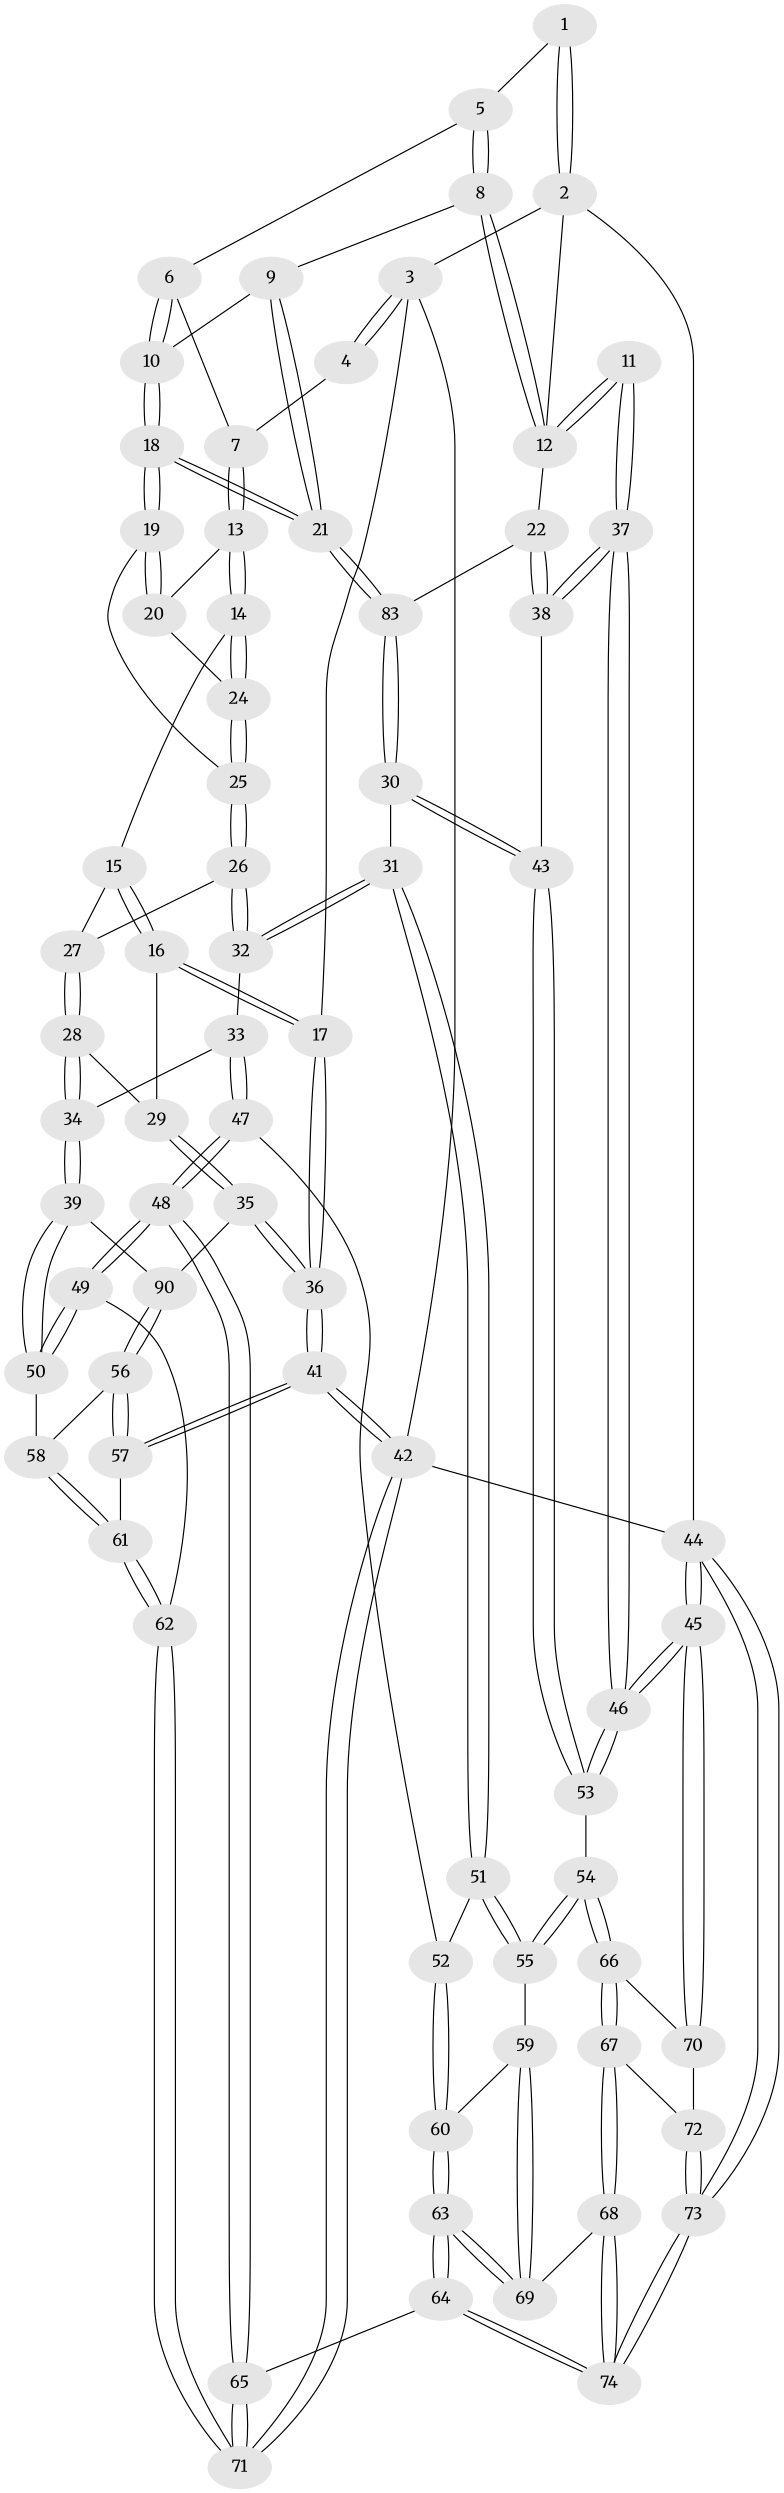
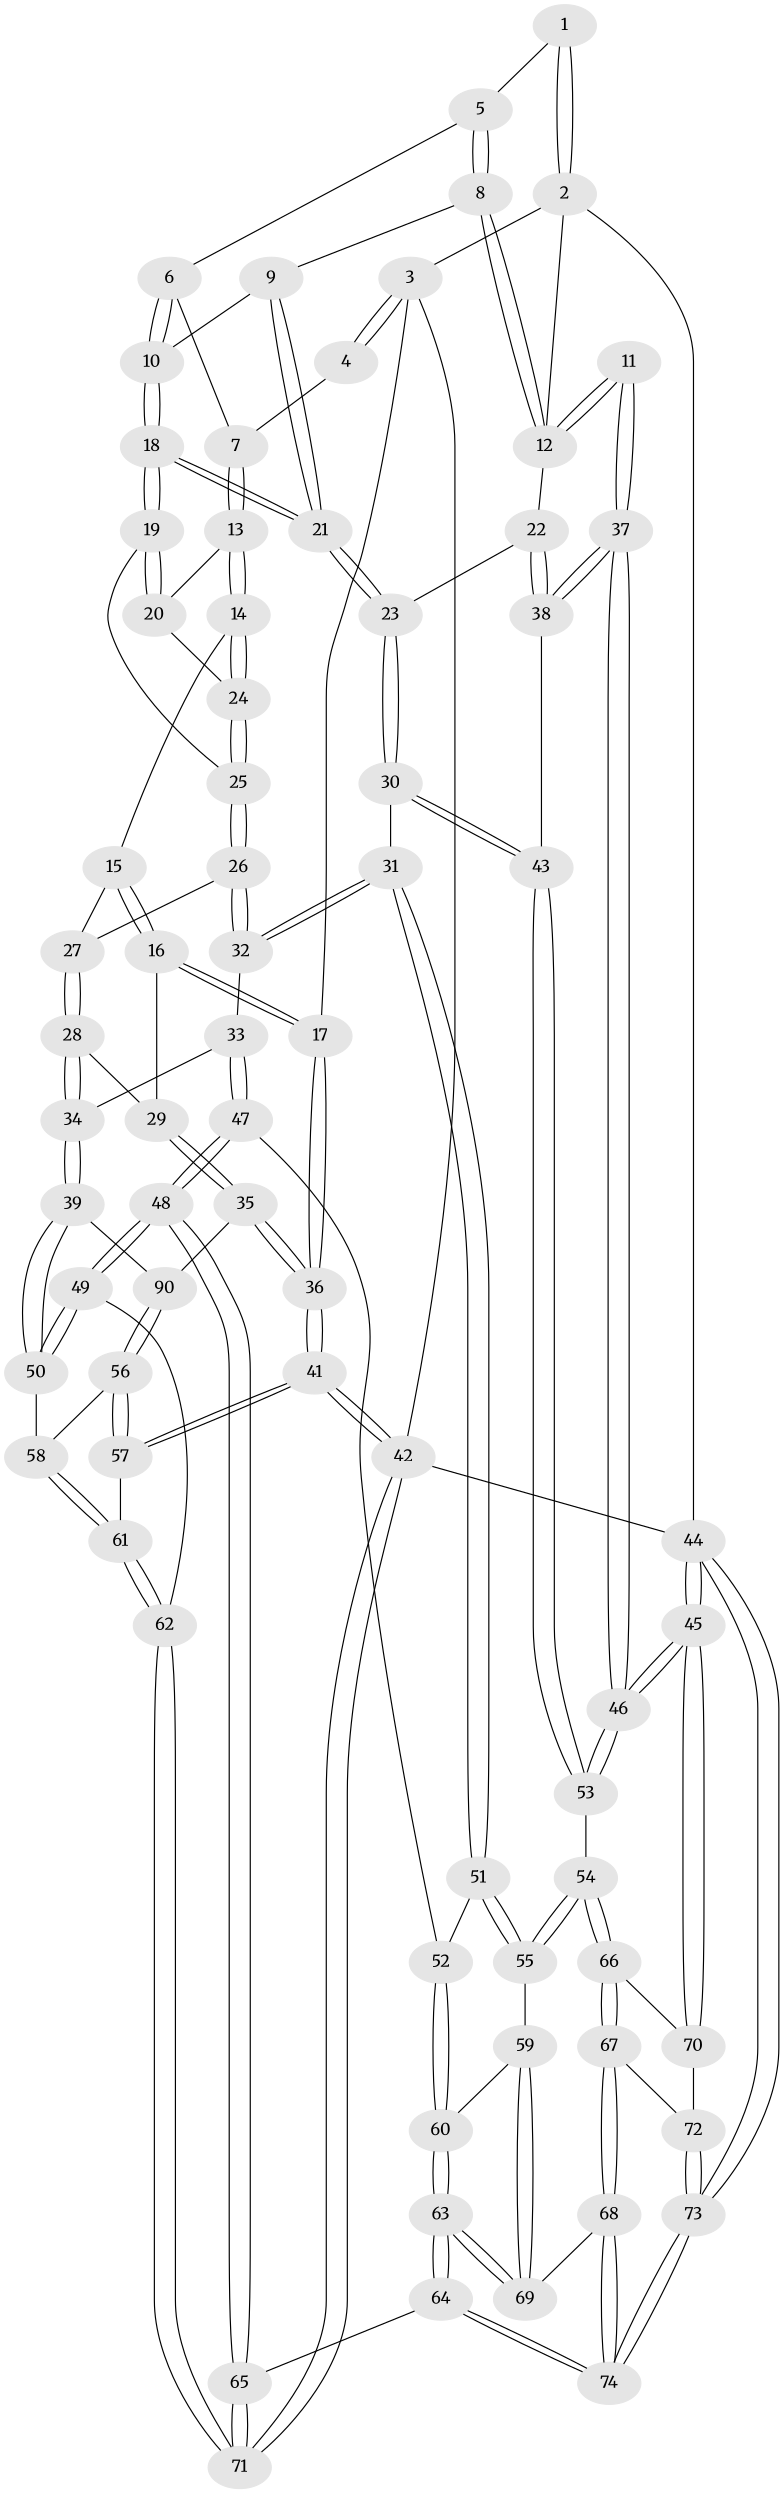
(391, 615) -> (391, 615)
